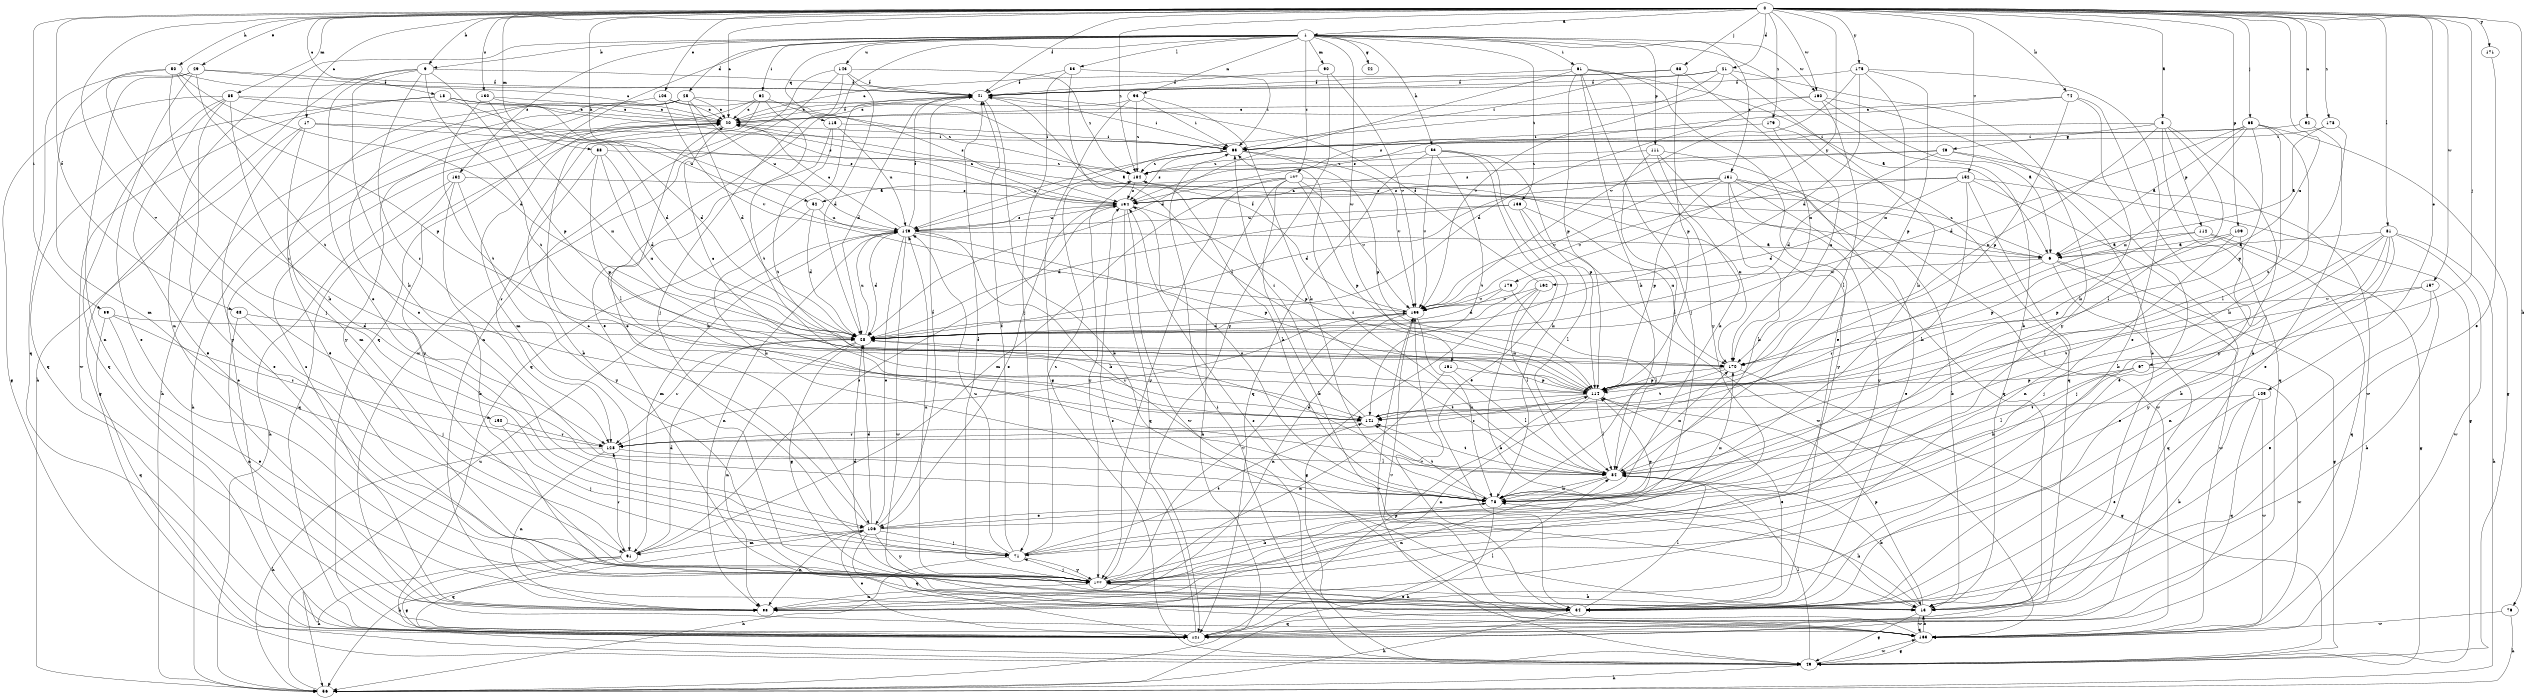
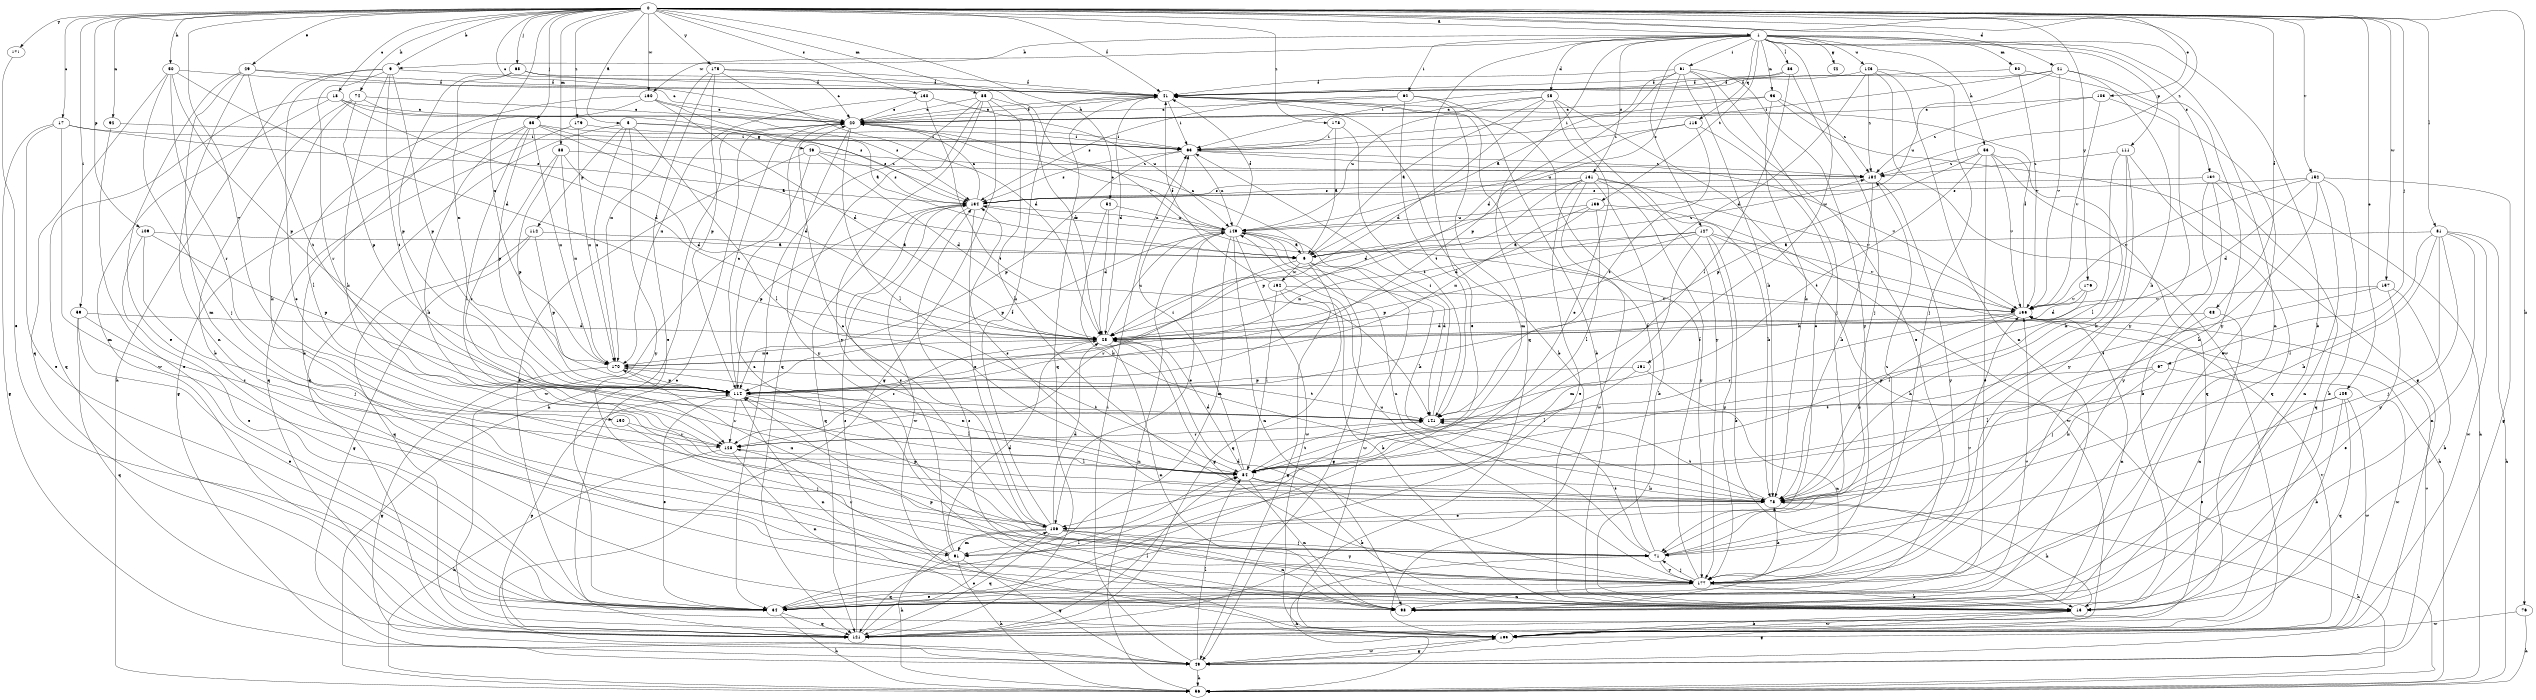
(1066, 183) -> (1505, 243)
(871, 277) -> (1393, 283)
